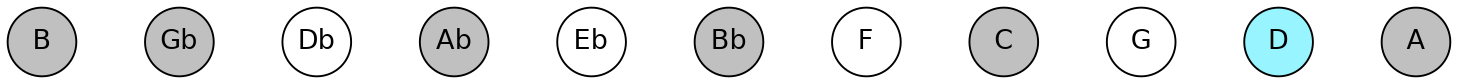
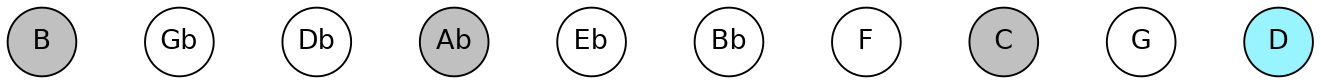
(179, 42) -> (179, 42)
(729, 42) -> (729, 42)
(1416, 42) -> none
